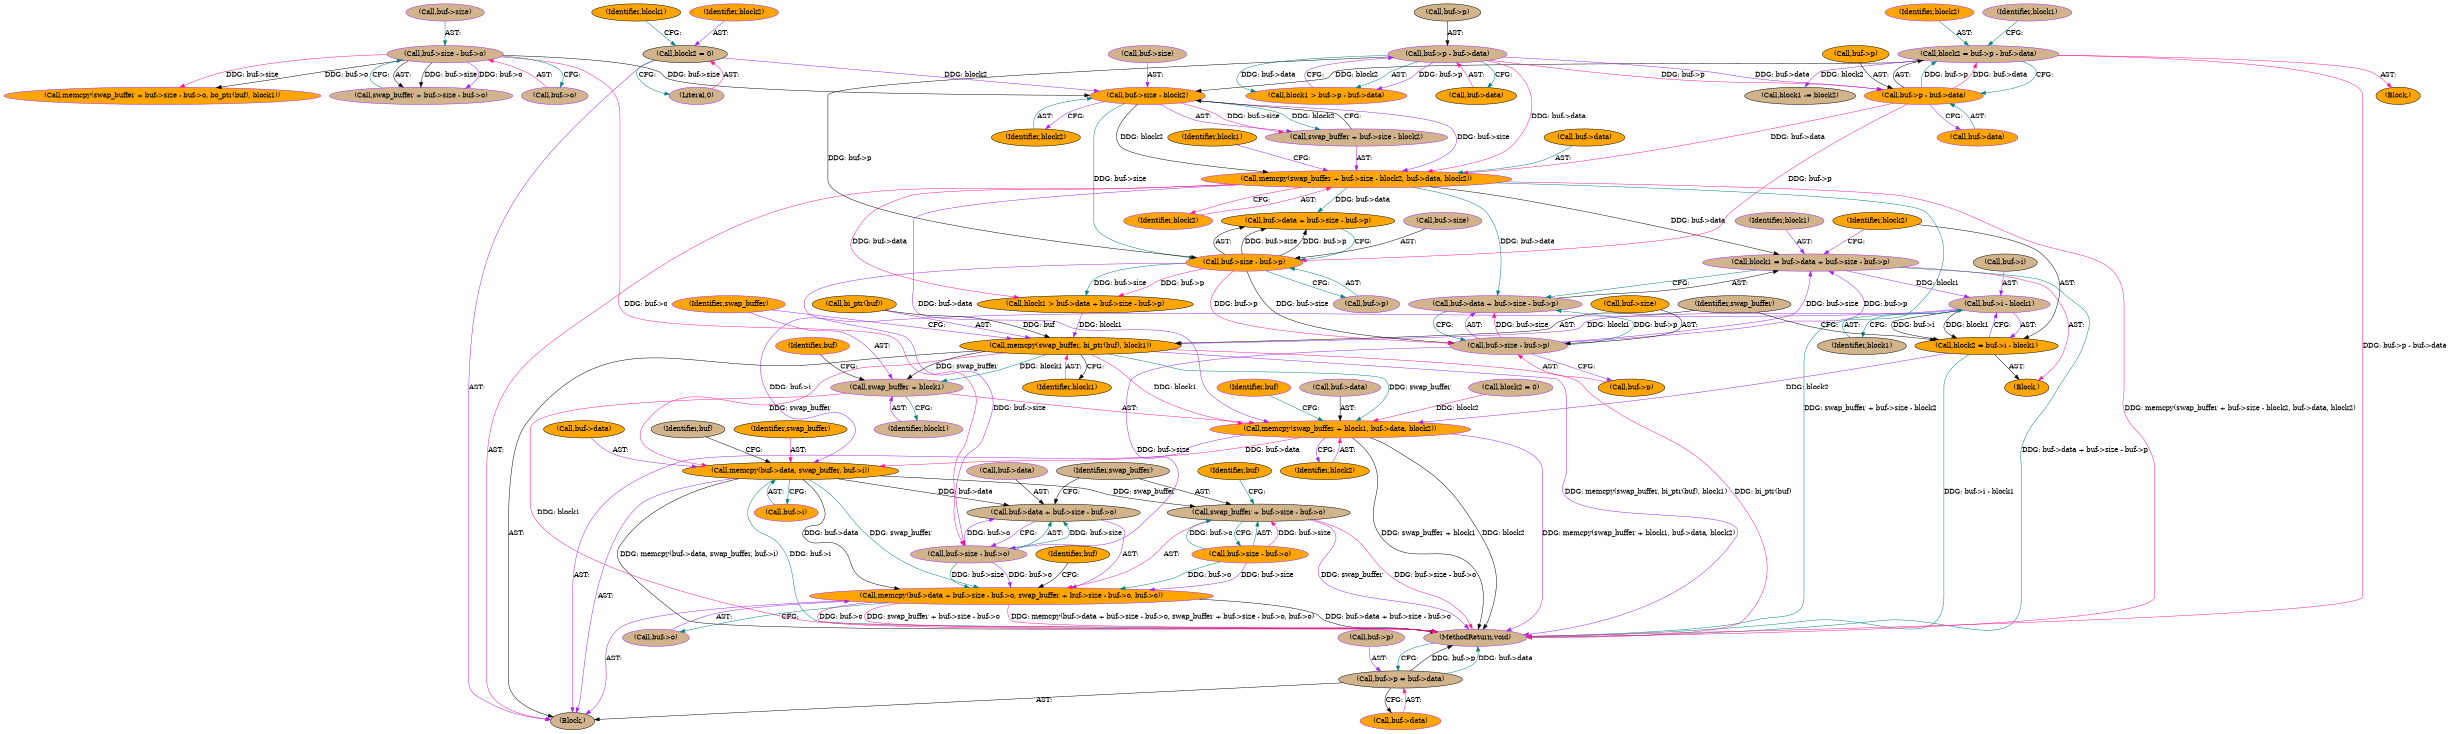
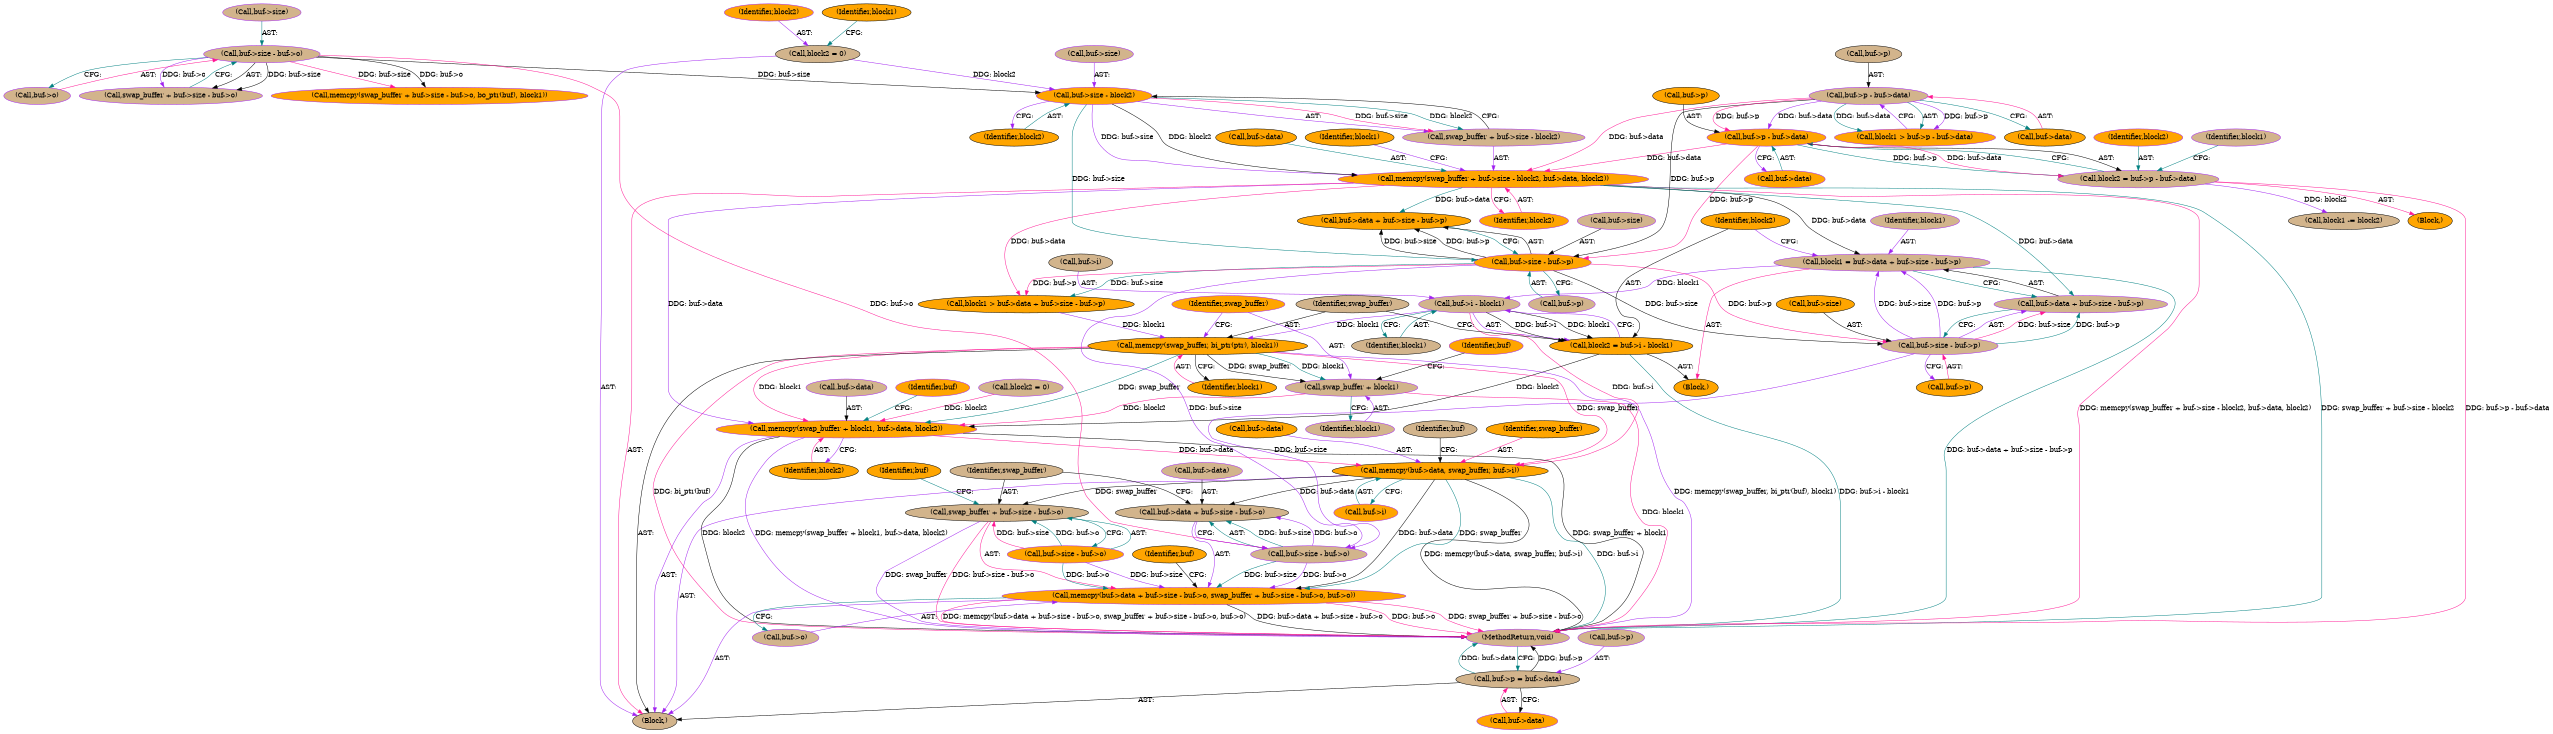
(1561, 64) -> none
(697, 96) -> none
(854, 304) -> none
(1252, 314) -> (1609, 395)
(1070, 346) -> (1198, 346)
(1686, 394) -> (1290, 417)
(1131, 408) -> (1144, 408)
